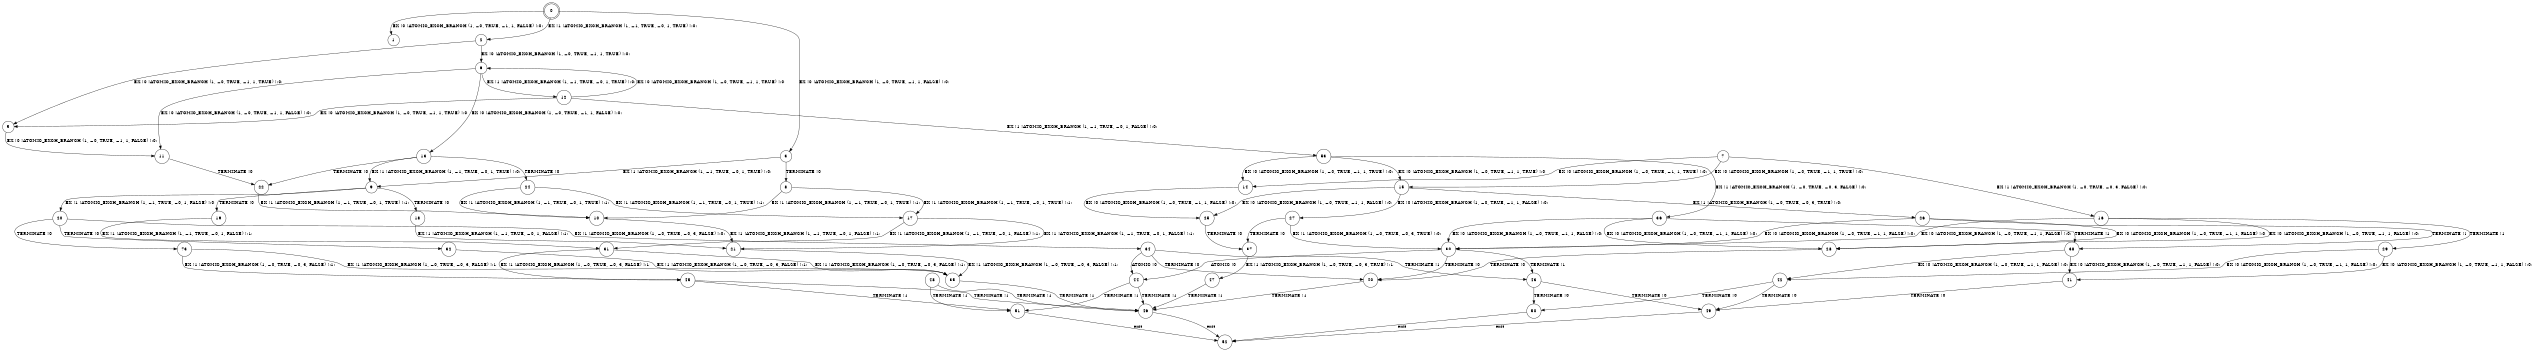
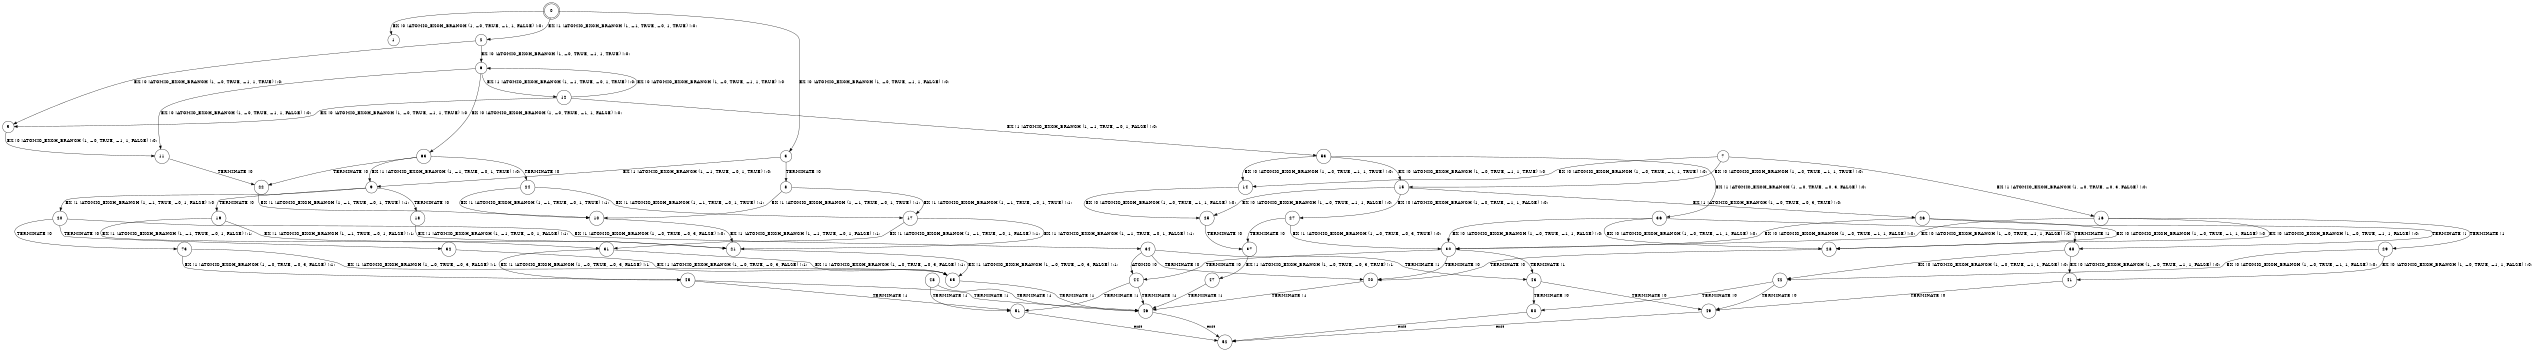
(424, 156) -> (424, 156)
none -> (473, 242)
(1224, 265) -> (1224, 265)
